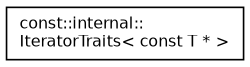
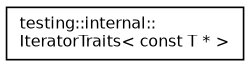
(125, 34) -> (125, 34)
